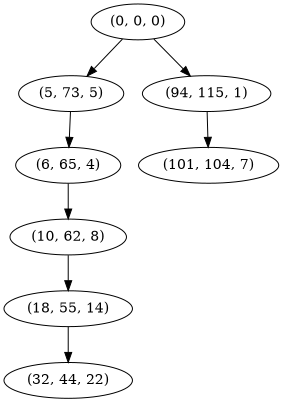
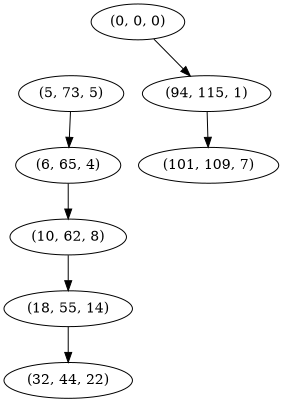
(108, 54) -> none
(209, 165) -> (209, 165)
